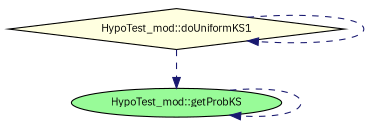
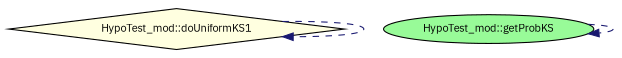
(177, 63) -> none
